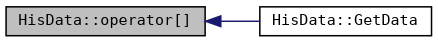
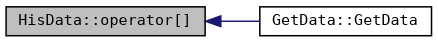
(346, 21) -> (346, 21)
